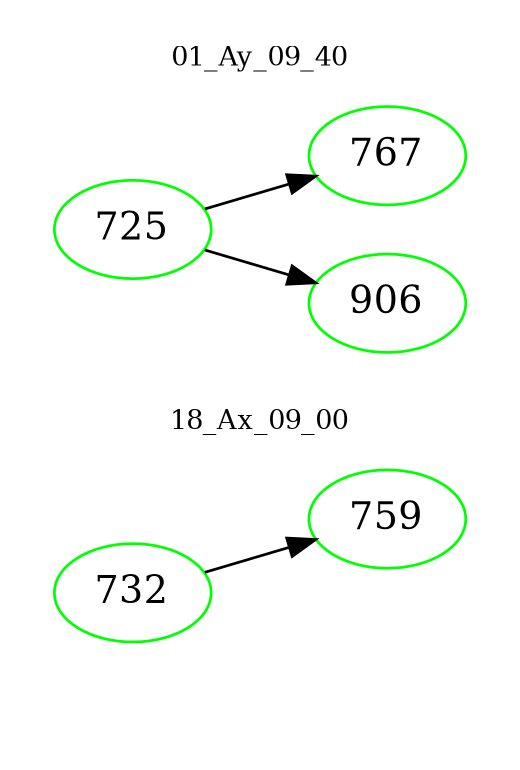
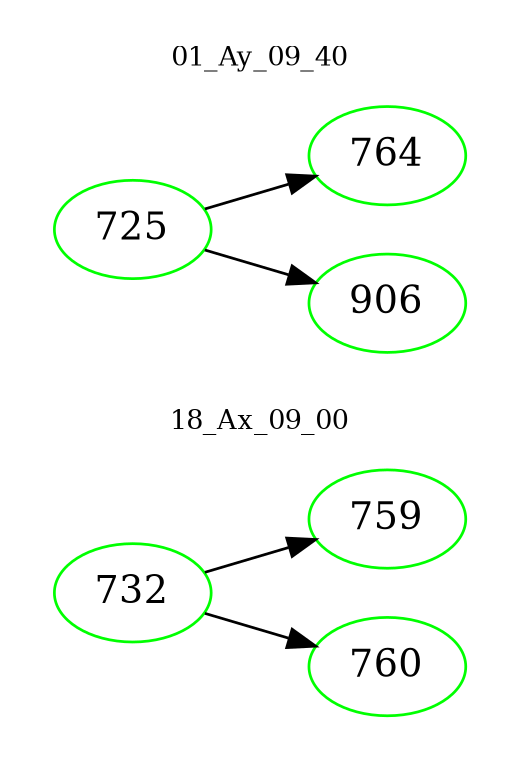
(387, 156) -> (387, 156)
none -> (387, 667)
